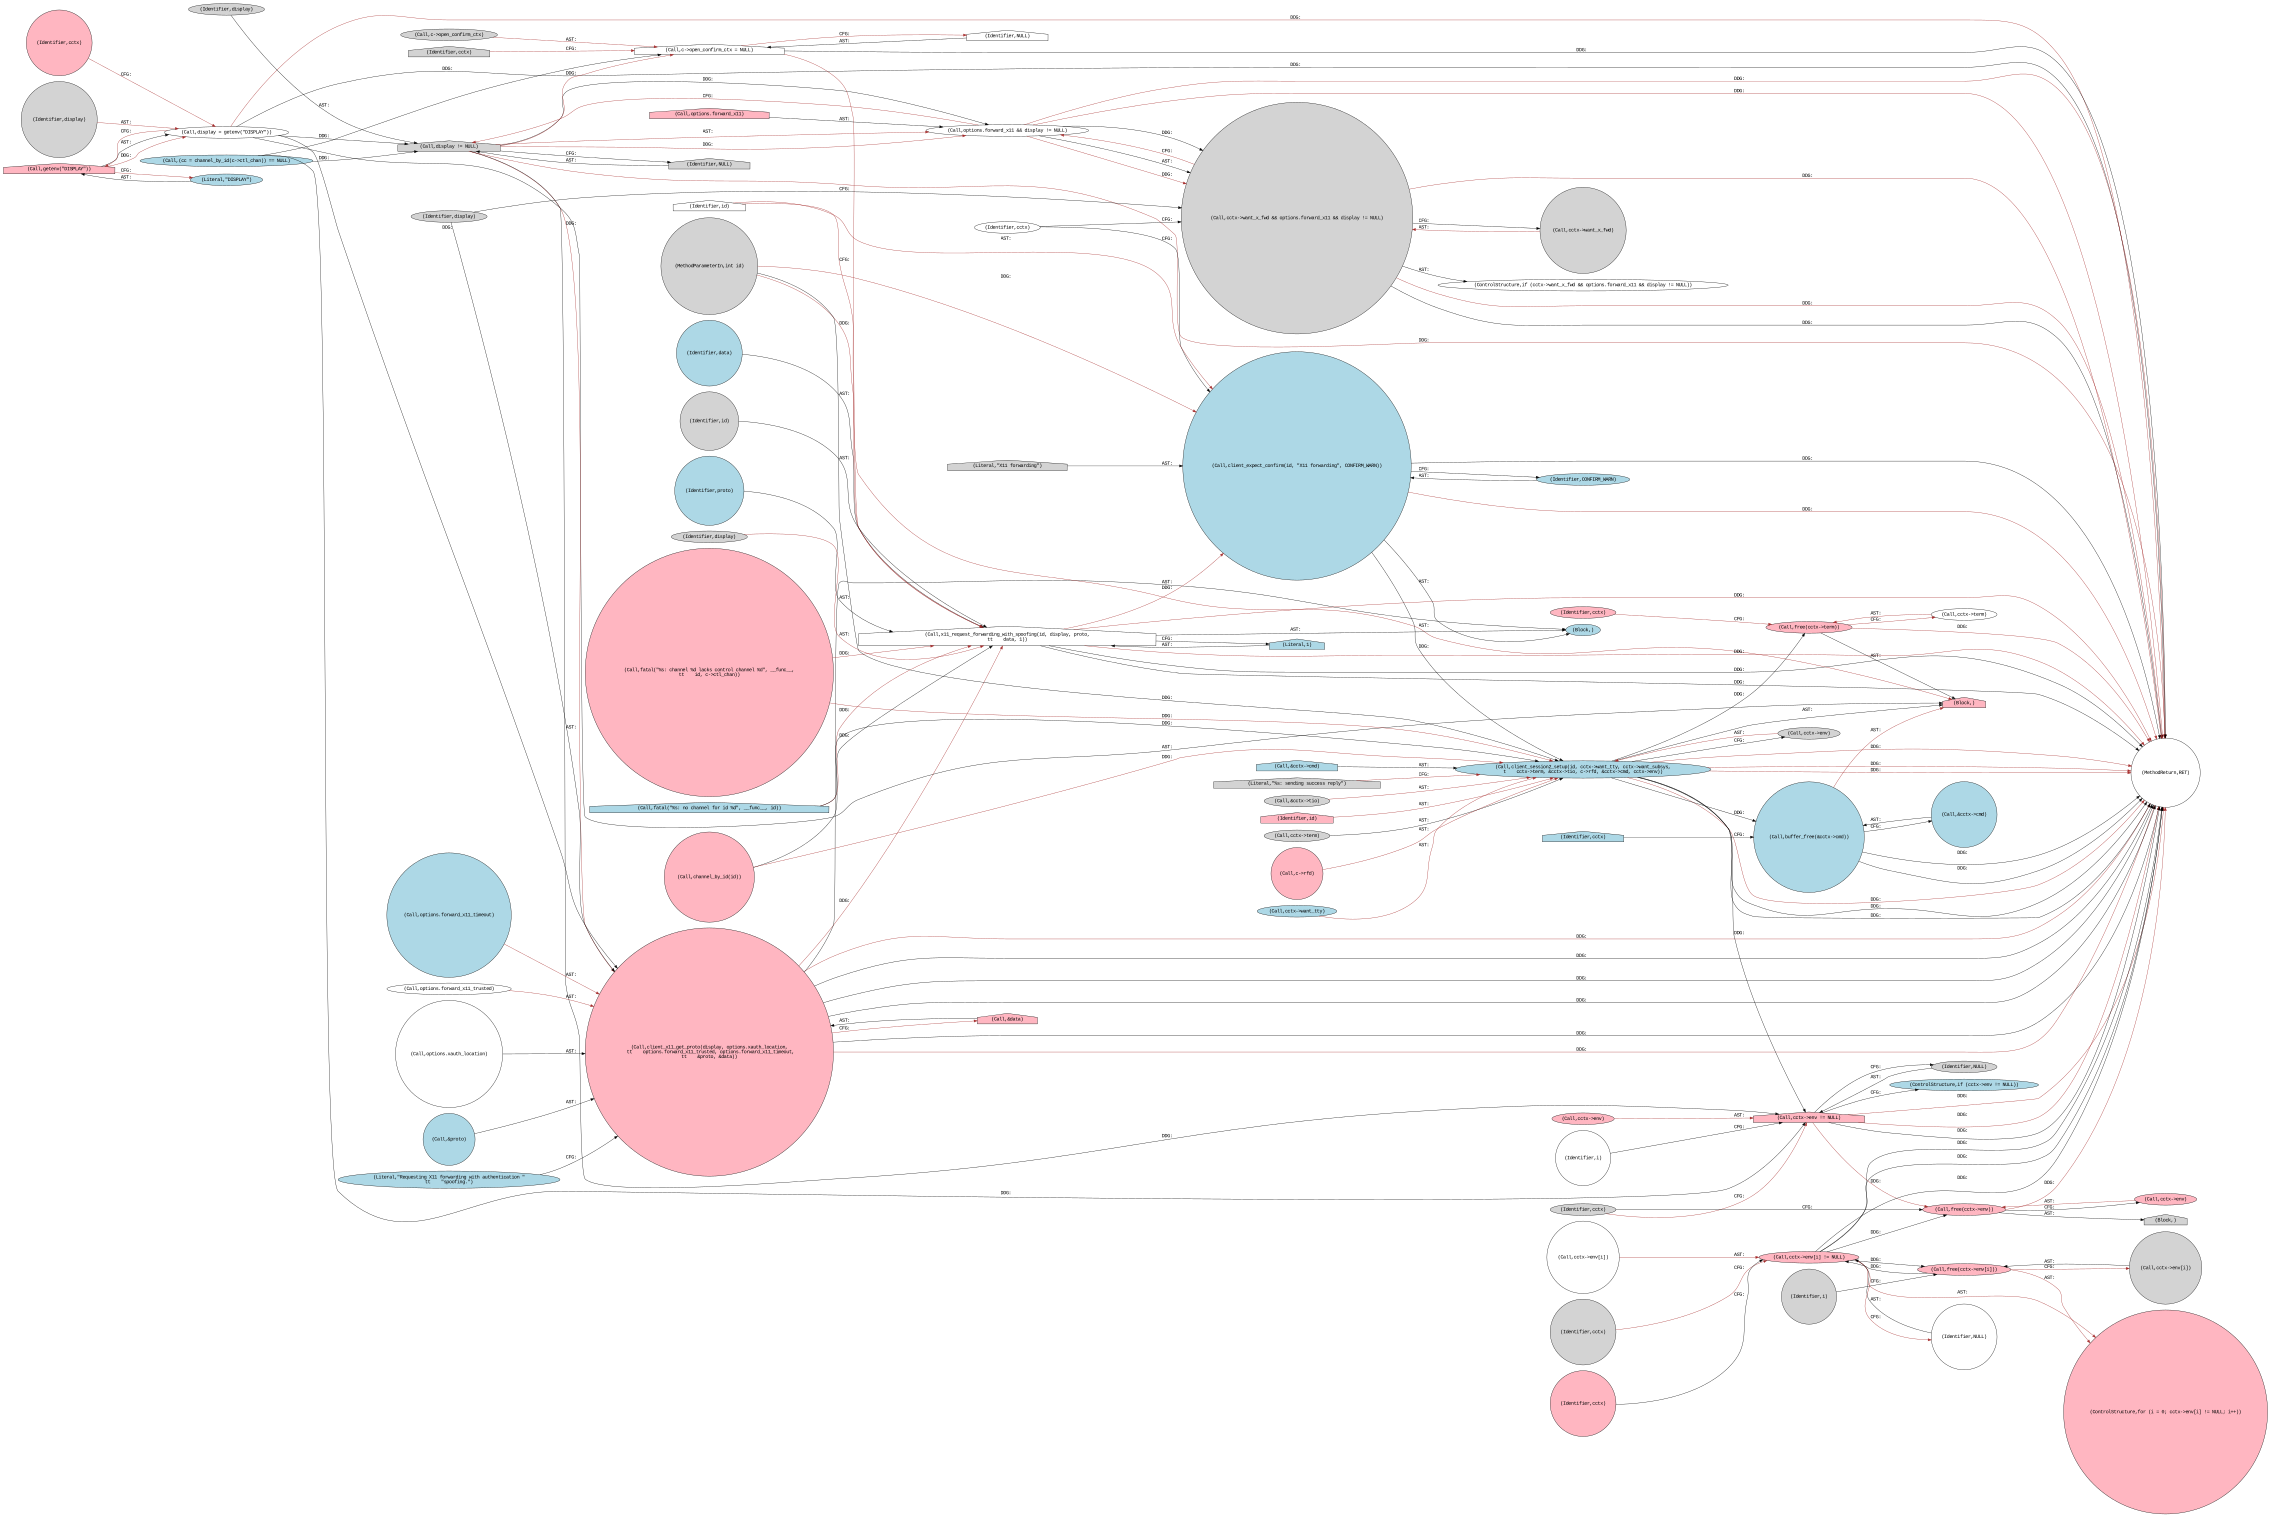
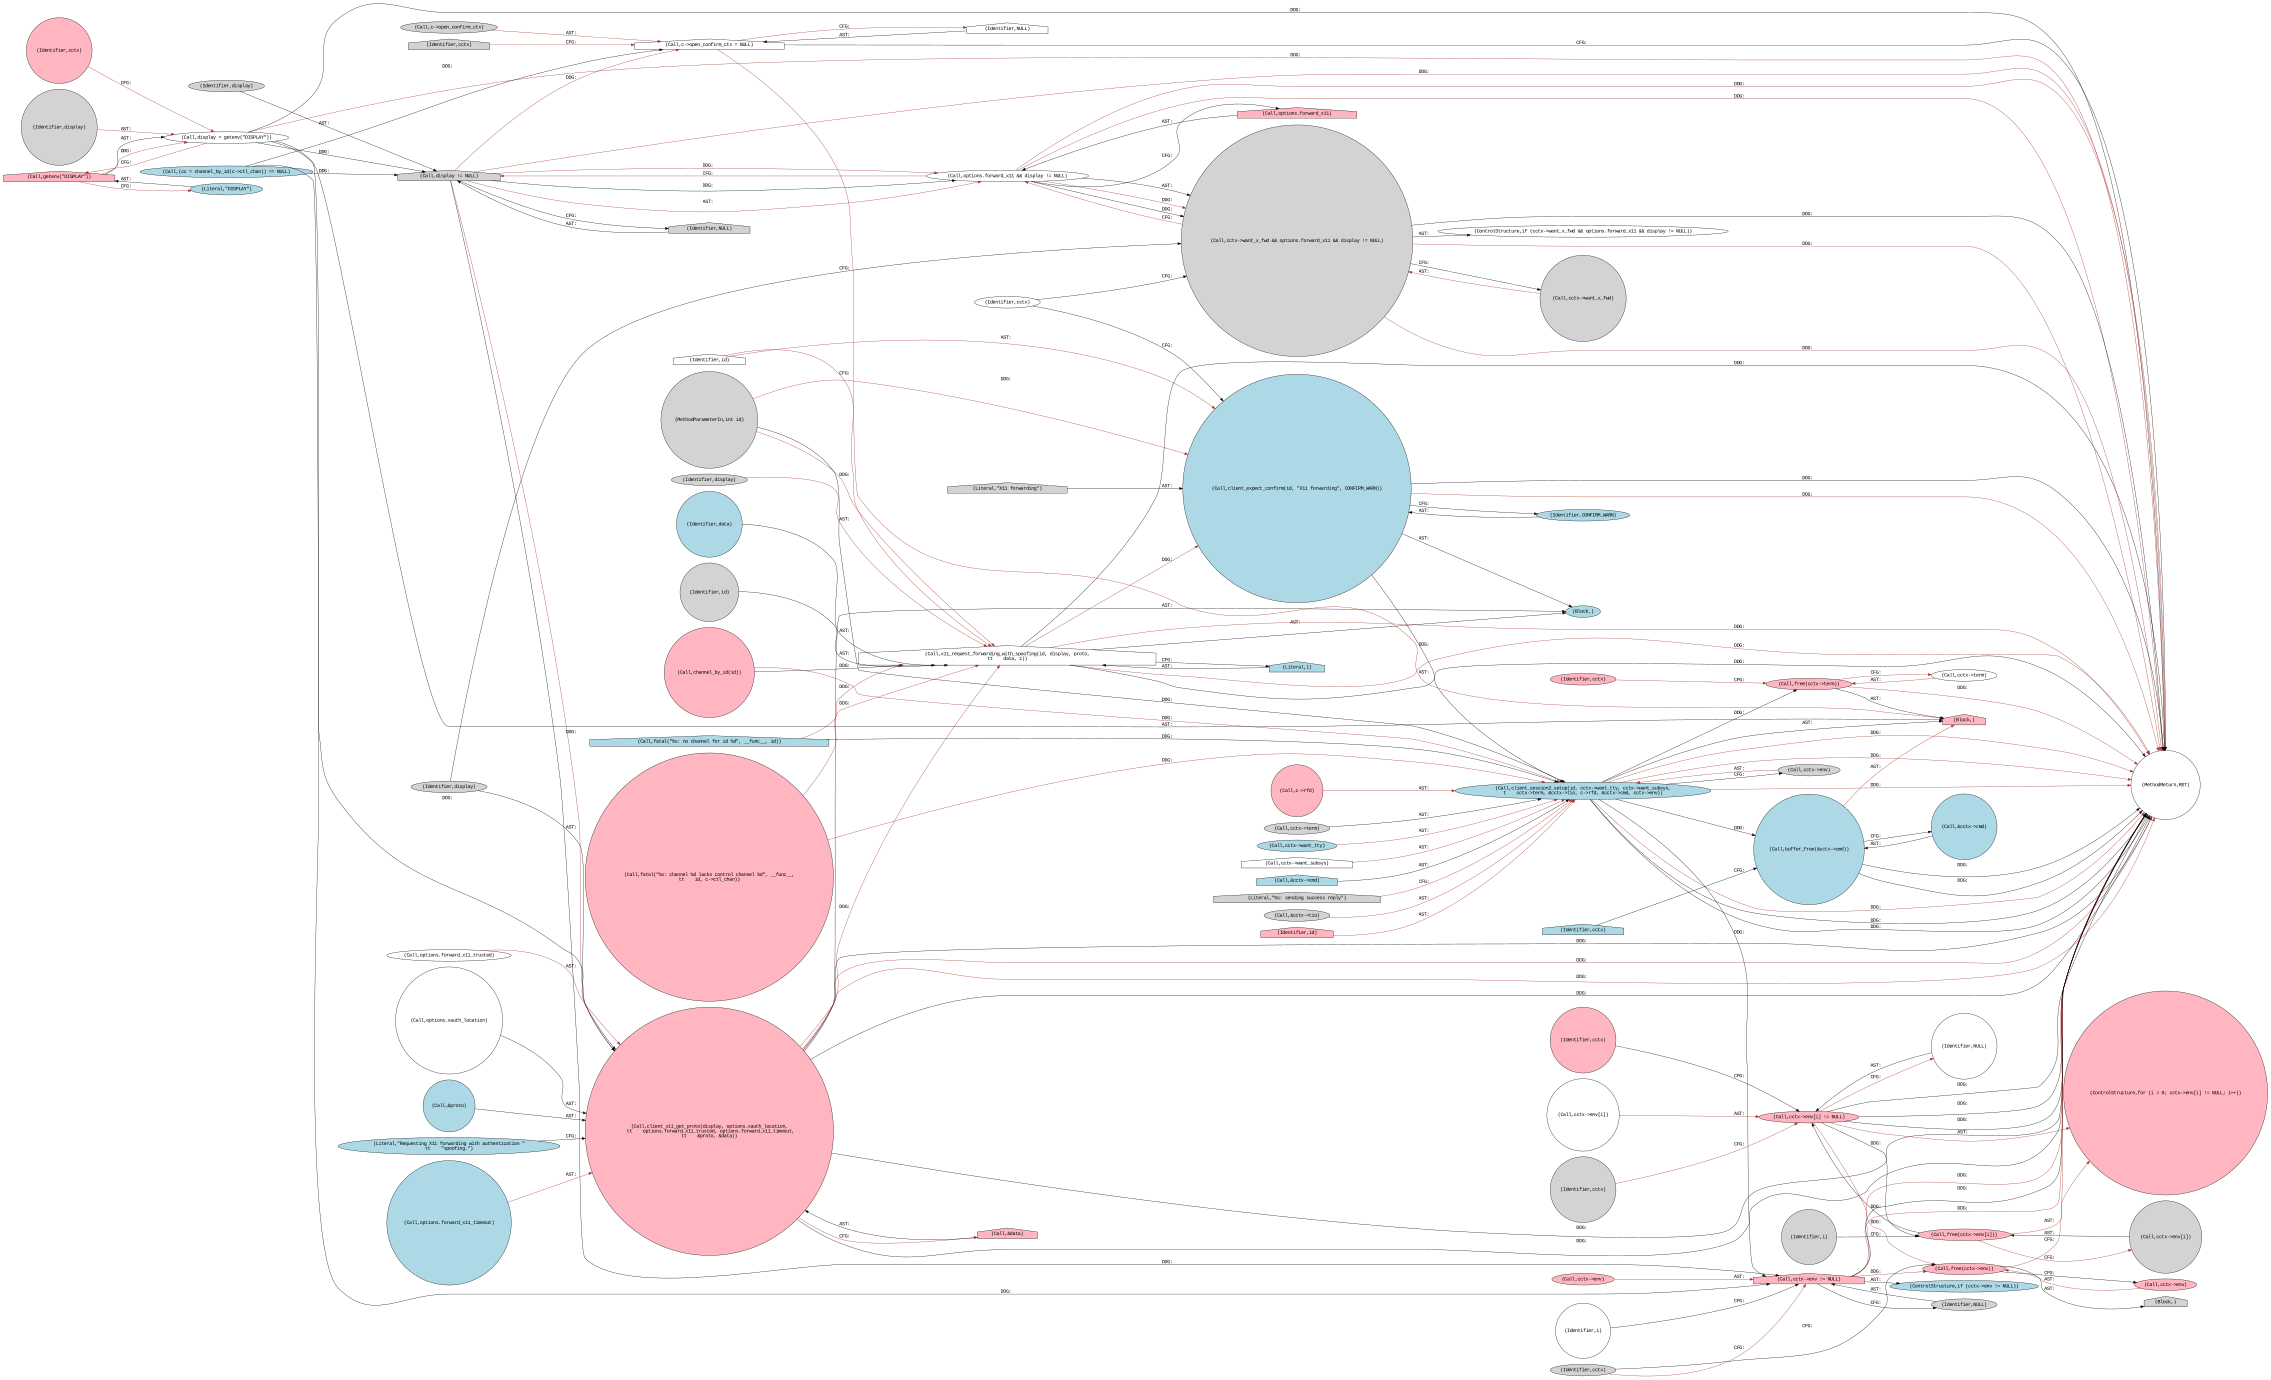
(1583, 50) -> (1583, 43)
none -> (1170, 162)
(709, 491) -> none
none -> (1297, 863)
(1877, 1092) -> (1877, 1280)
(2051, 1183) -> (2051, 1239)
(1885, 1234) -> (1864, 1206)
